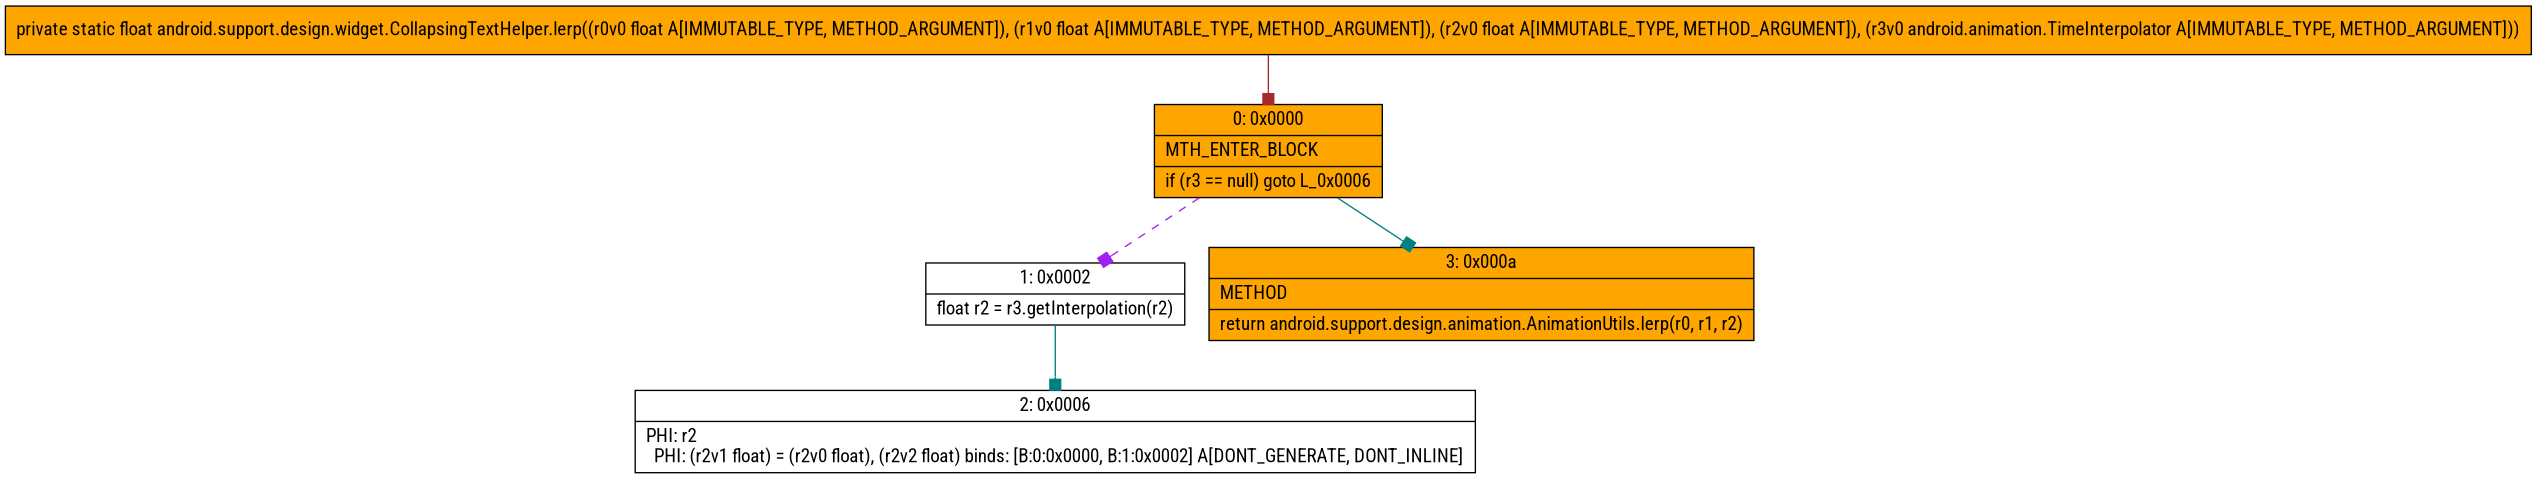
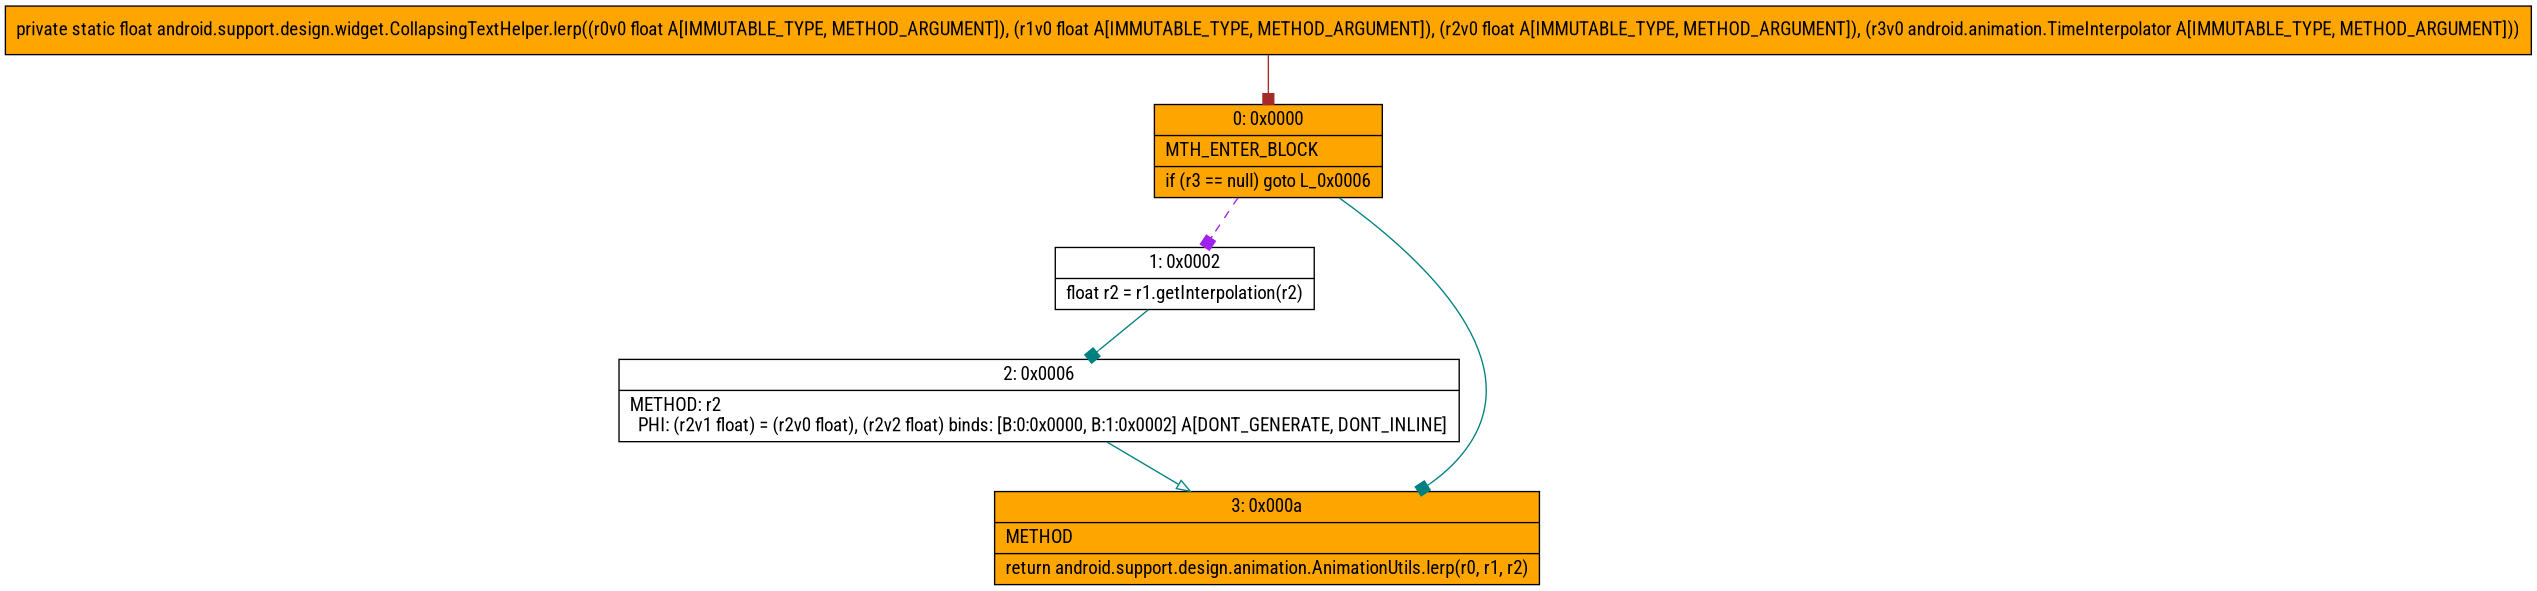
(1055, 309) -> (1185, 293)
(674, 436) -> (678, 405)
none -> (1142, 463)
